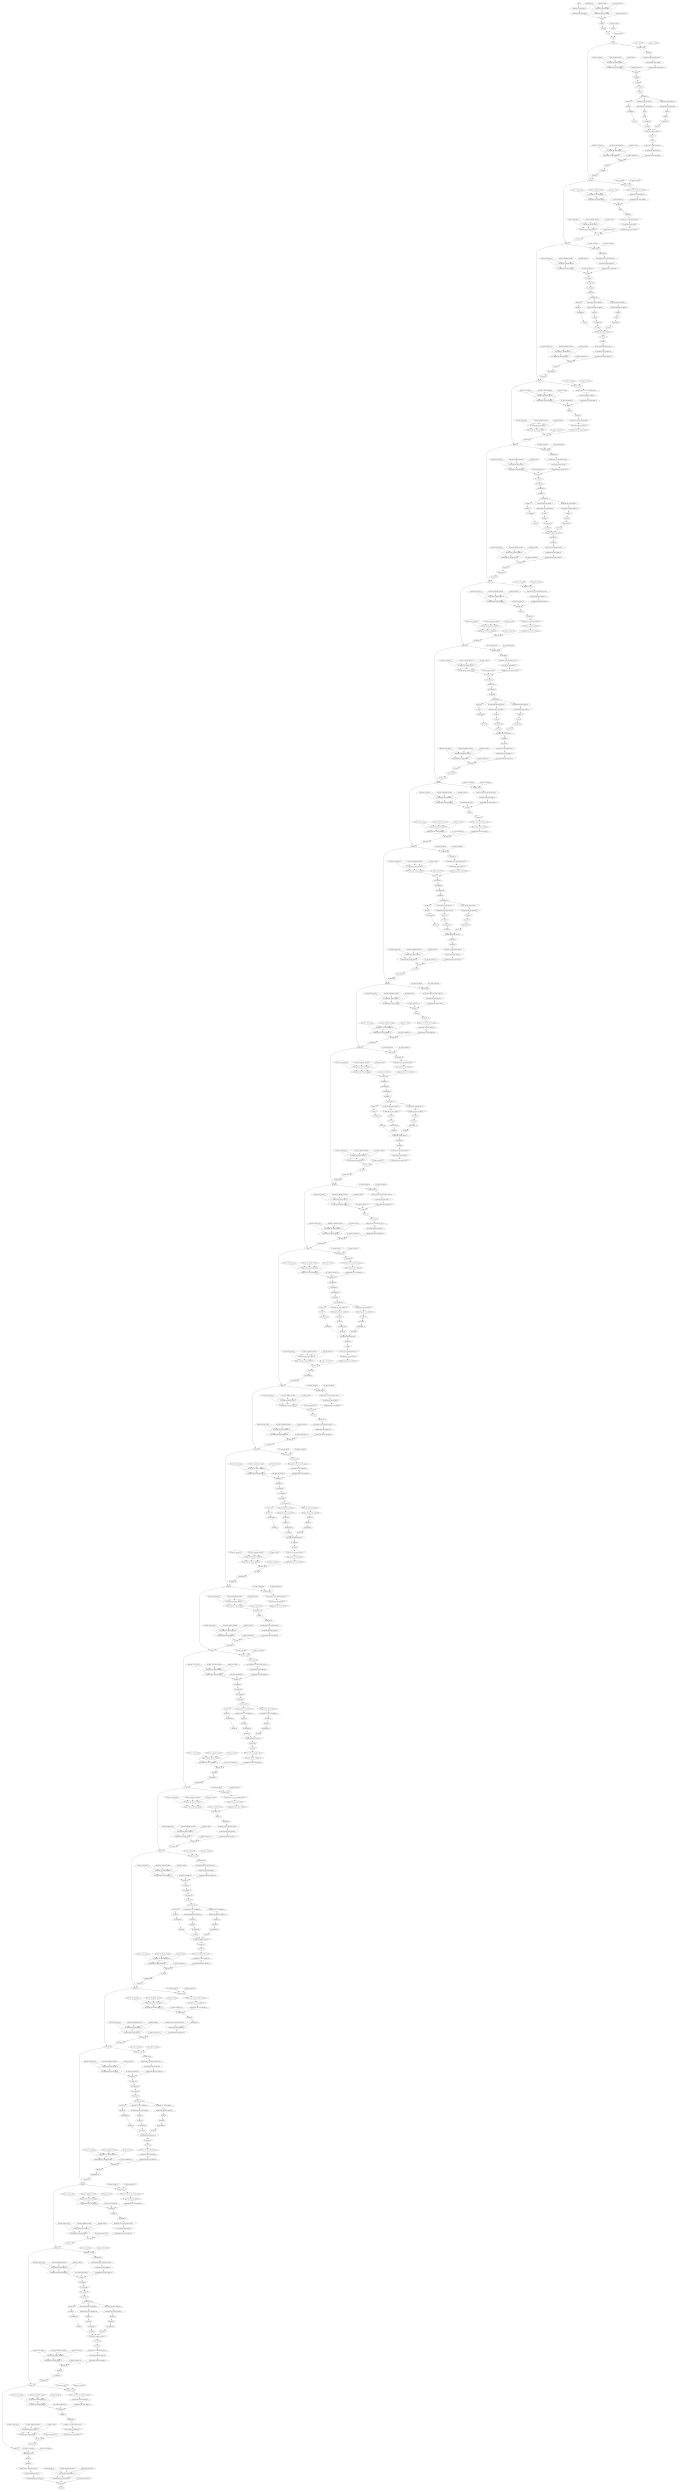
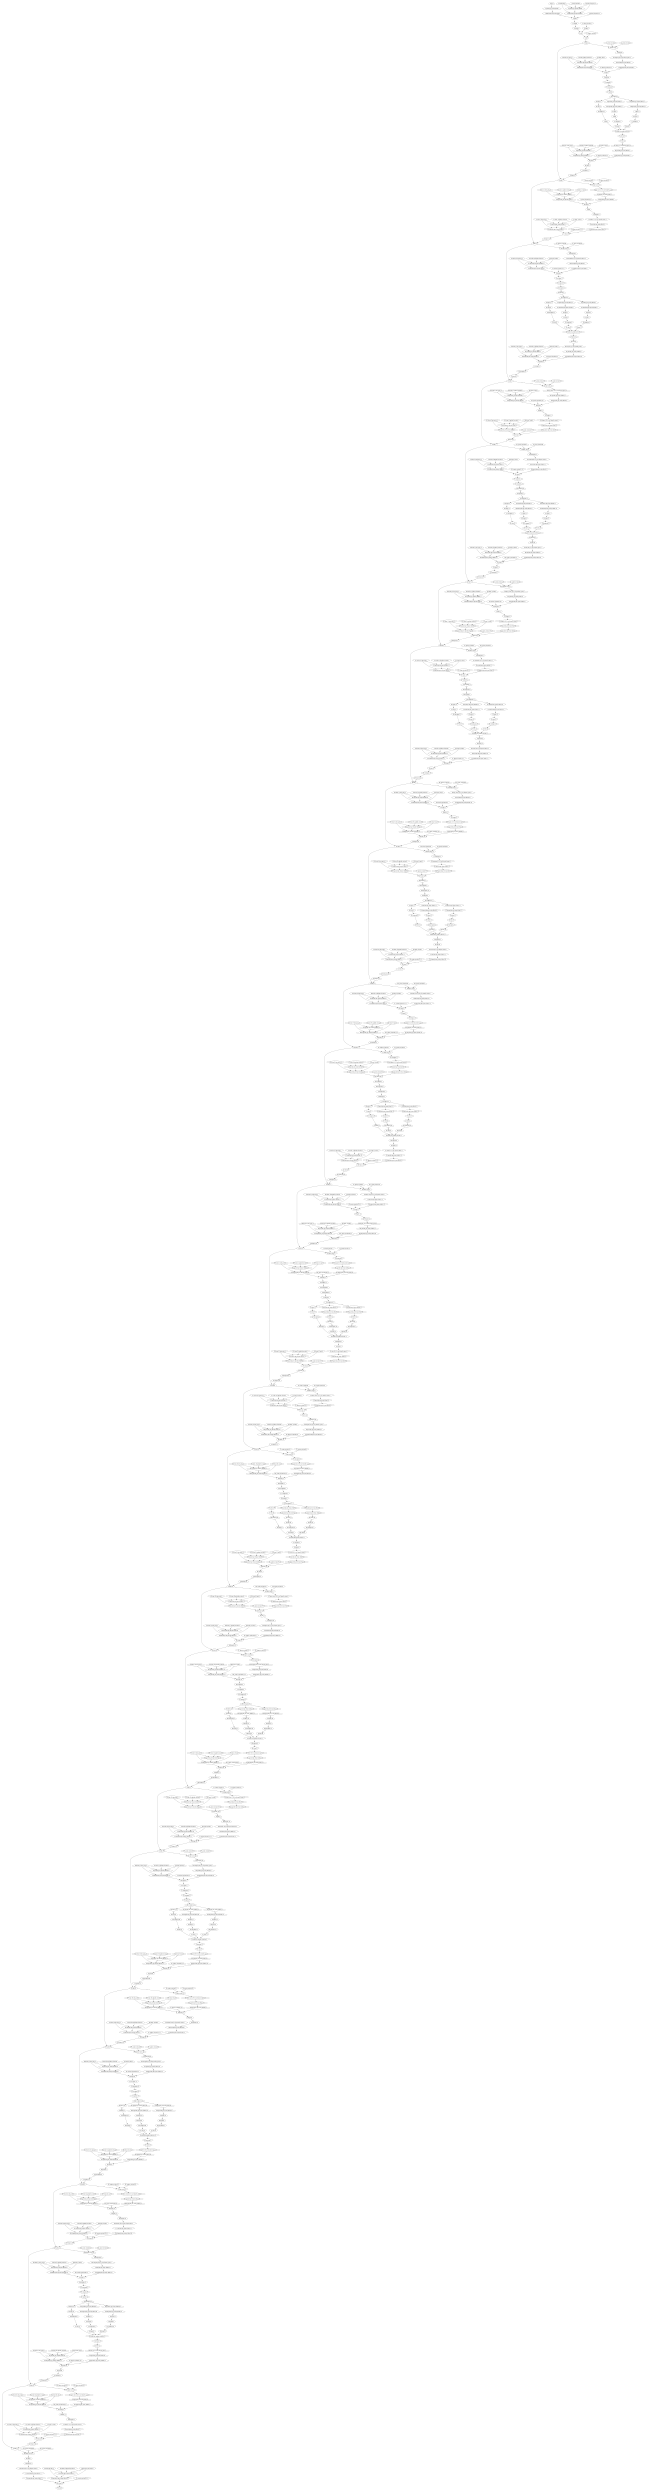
(126, 2160) -> none
